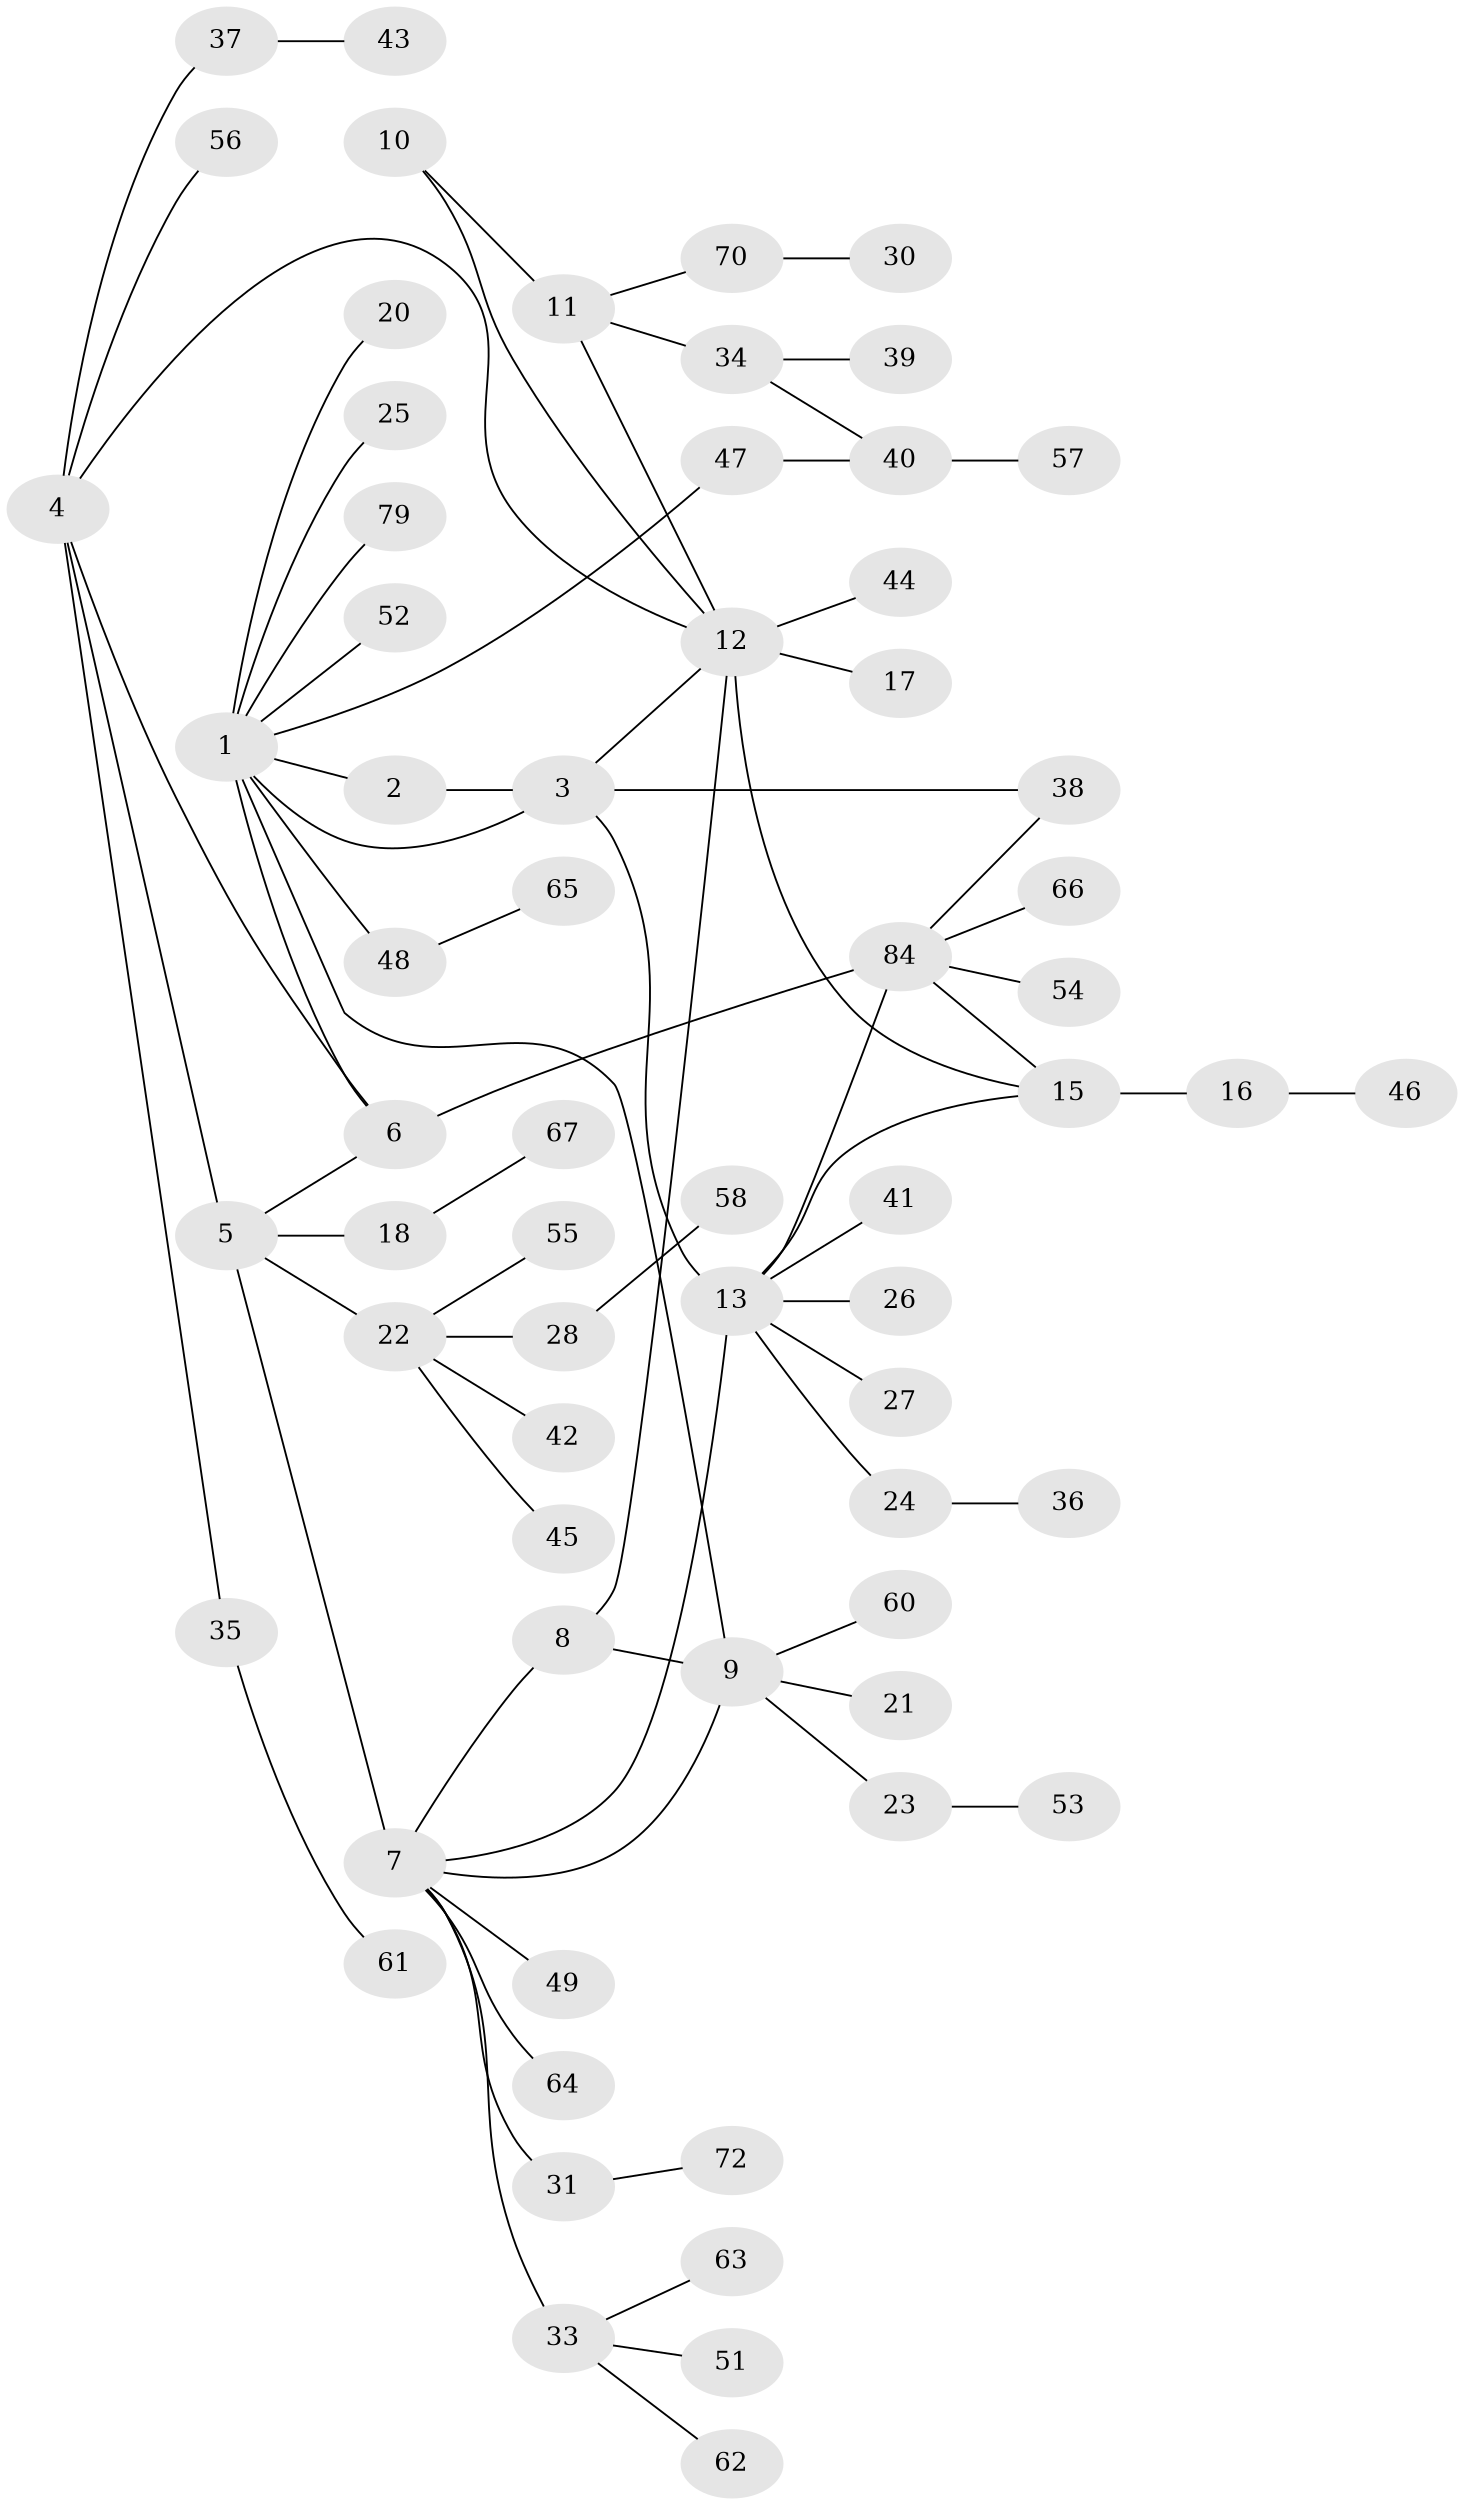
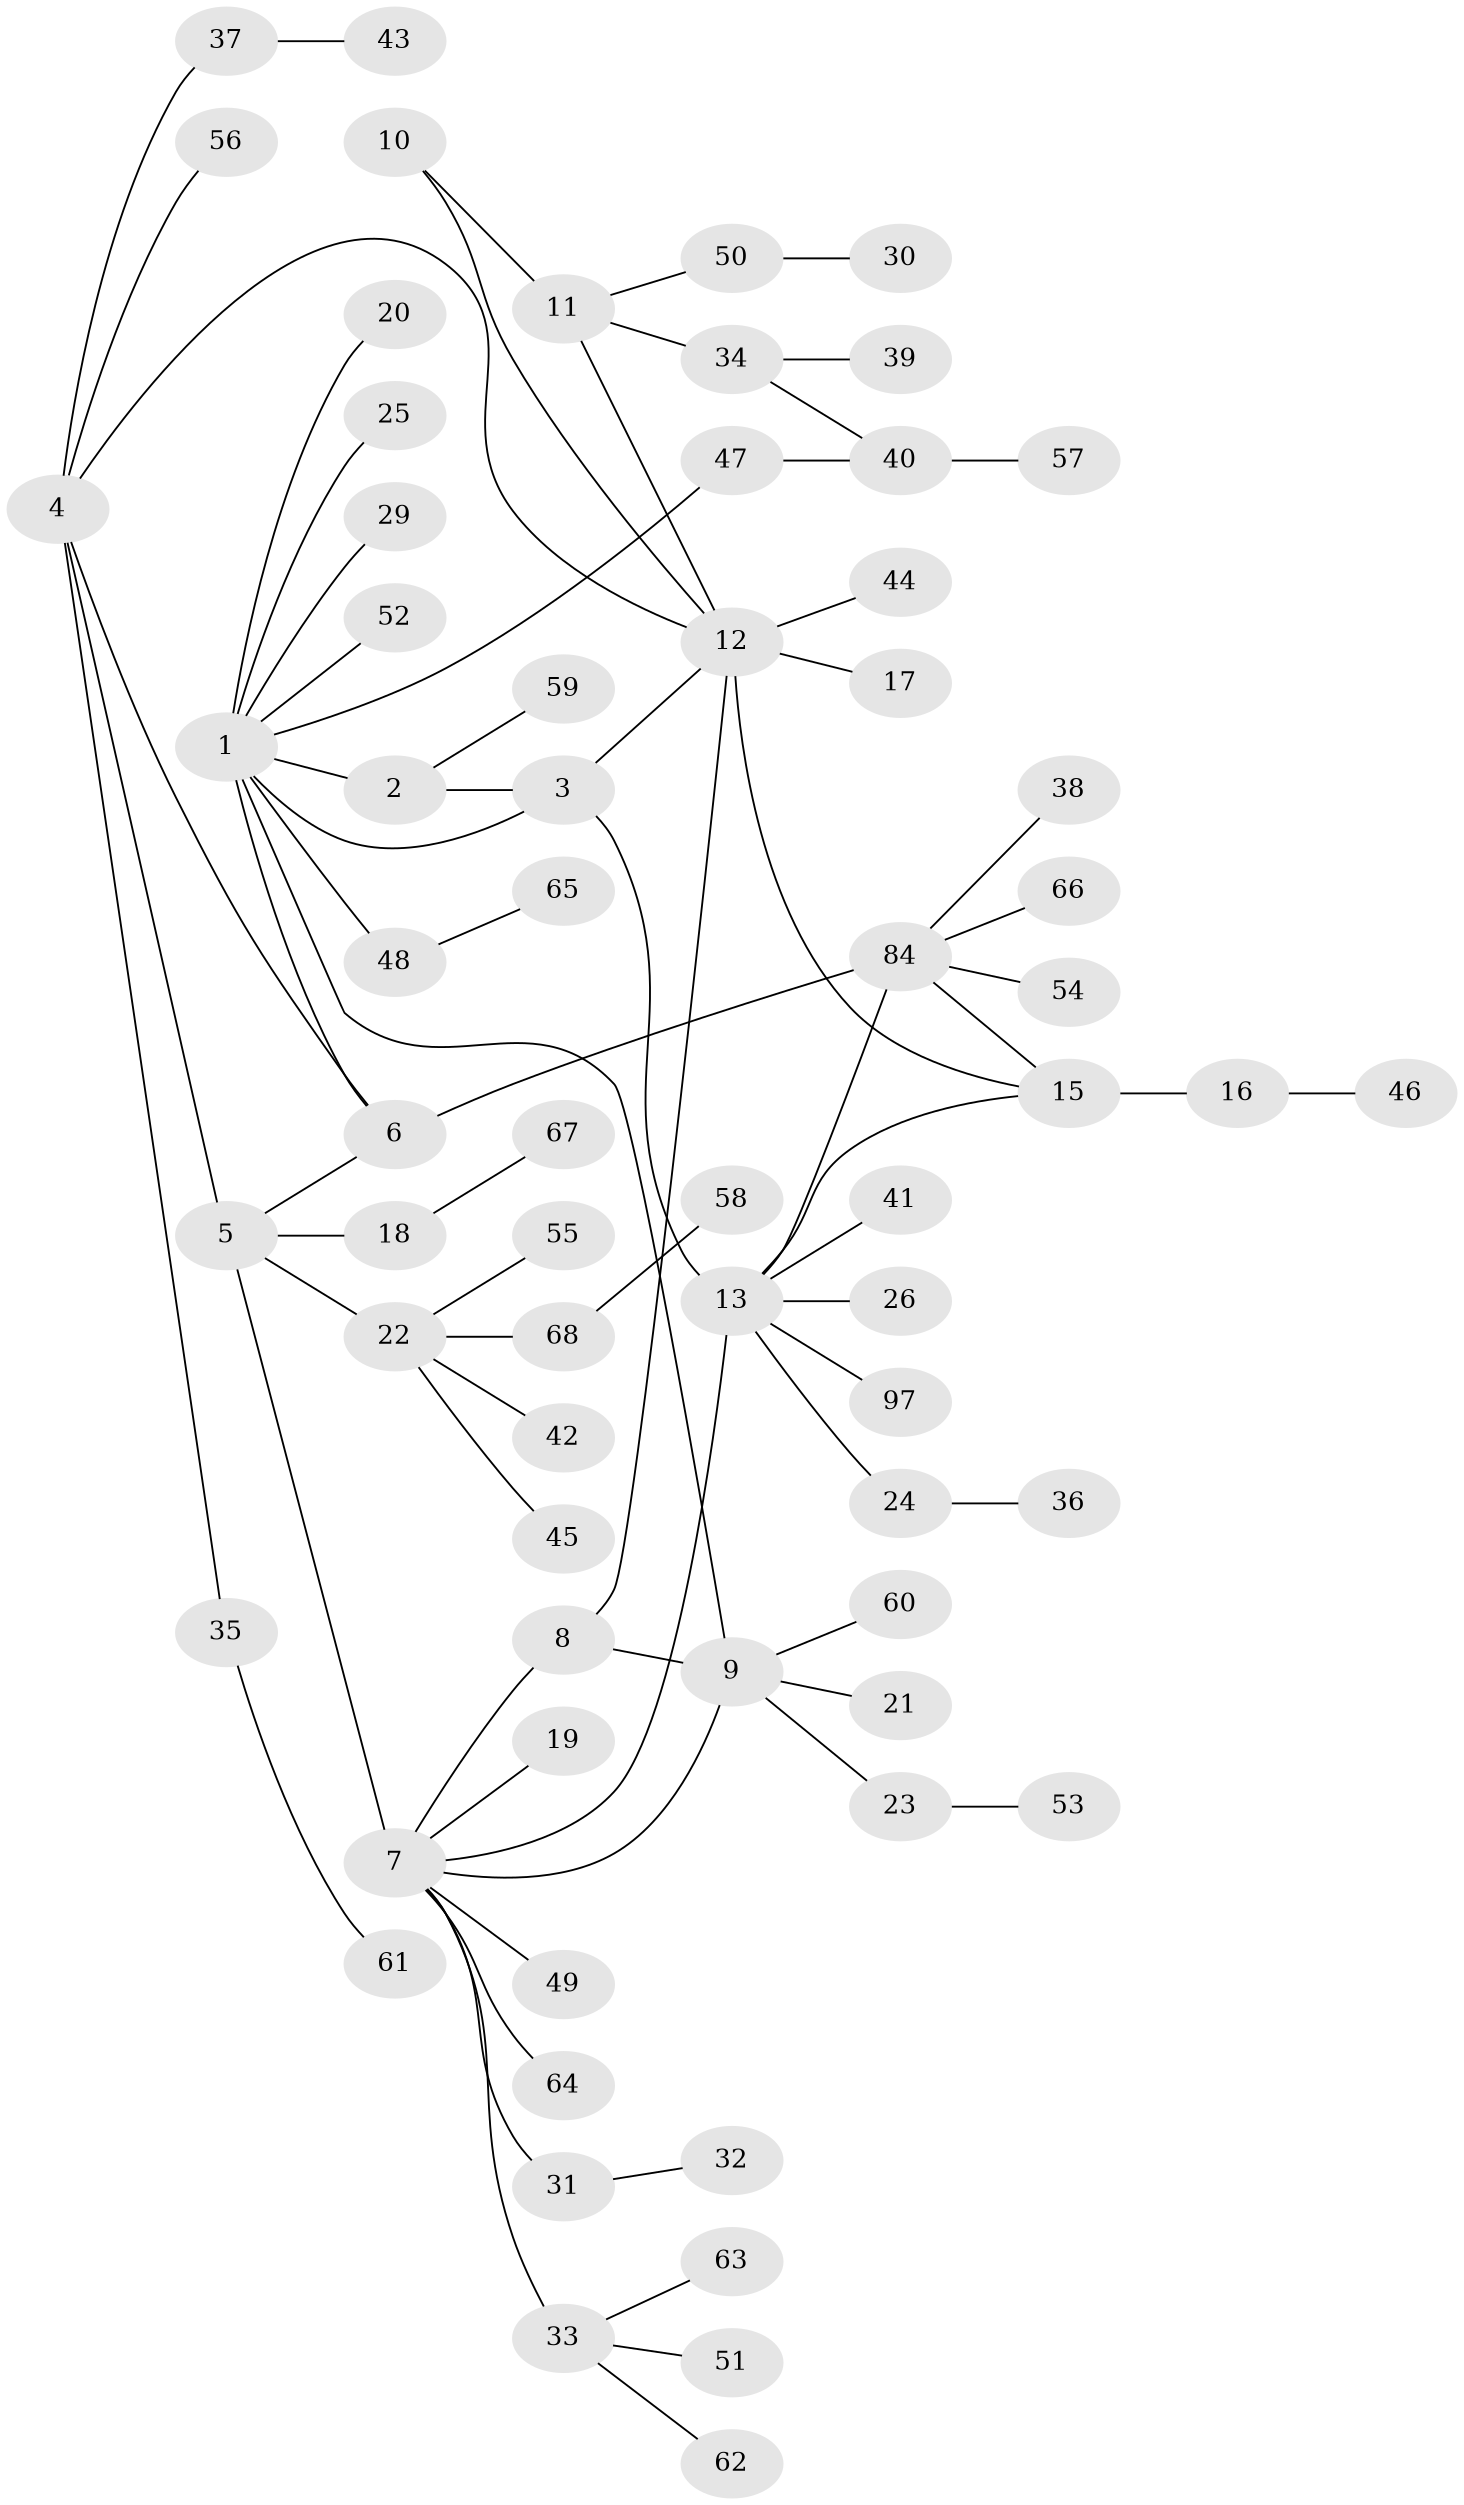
(732, 258) -> (732, 258)
(395, 517) -> (395, 517)
none -> (564, 689)
(816, 790) -> none
(564, 1337) -> (564, 1337)
(901, 1402) -> (901, 1402)
none -> (564, 1741)
(732, 2161) -> (732, 2161)
